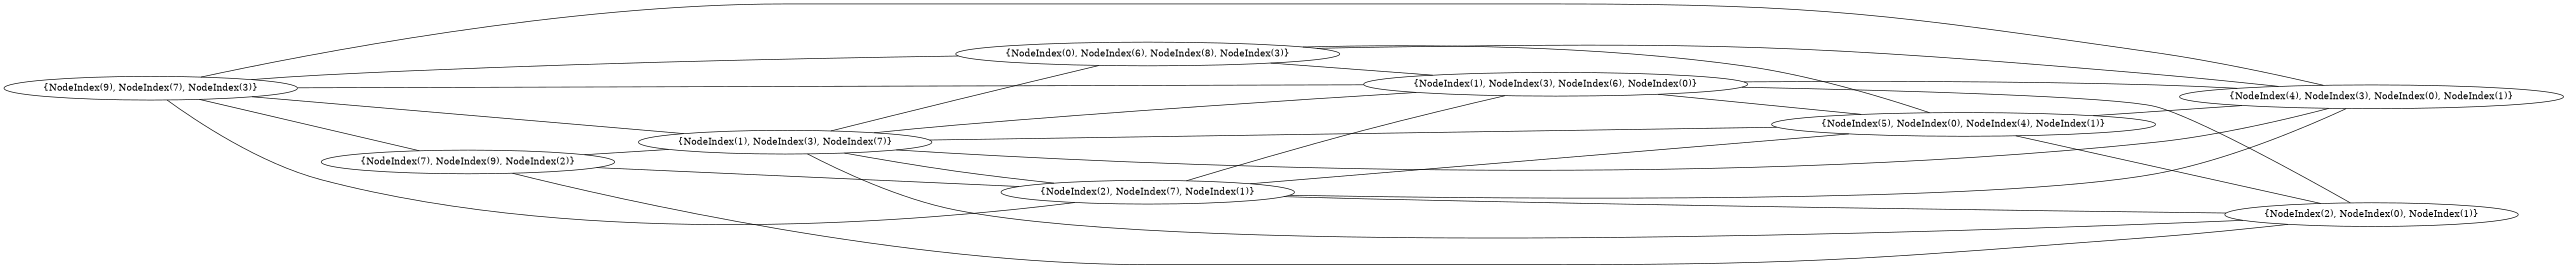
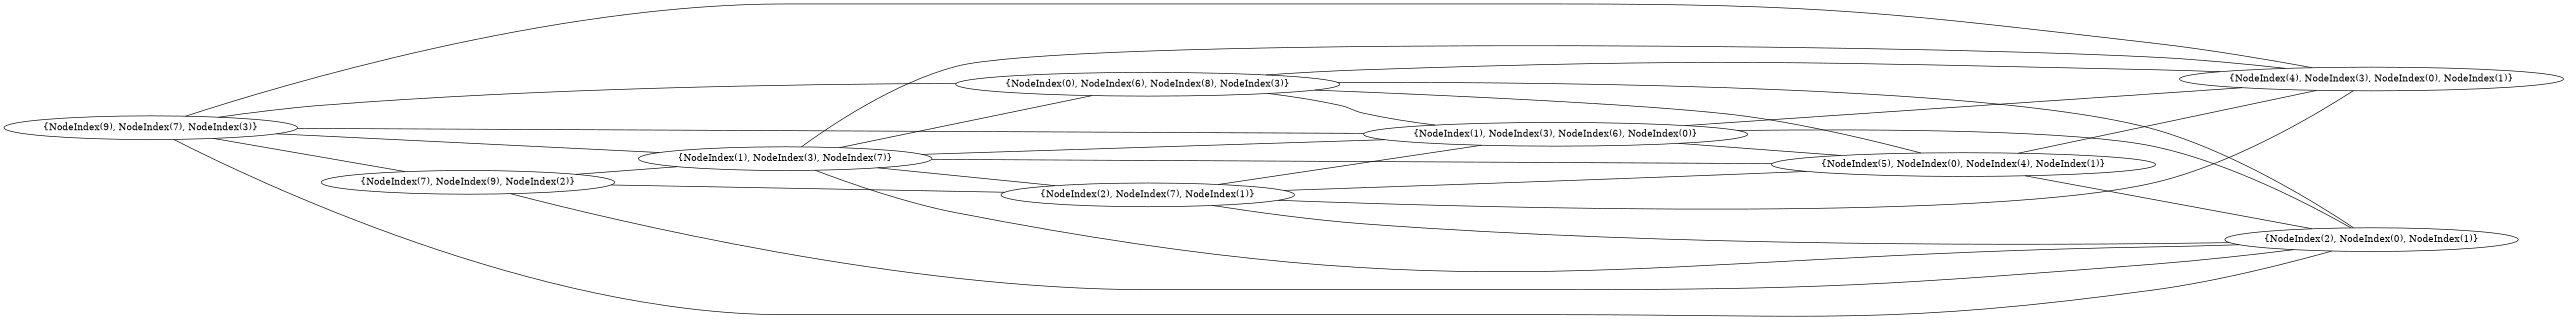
none -> (1859, 94)
(610, 221) -> (1241, 315)
